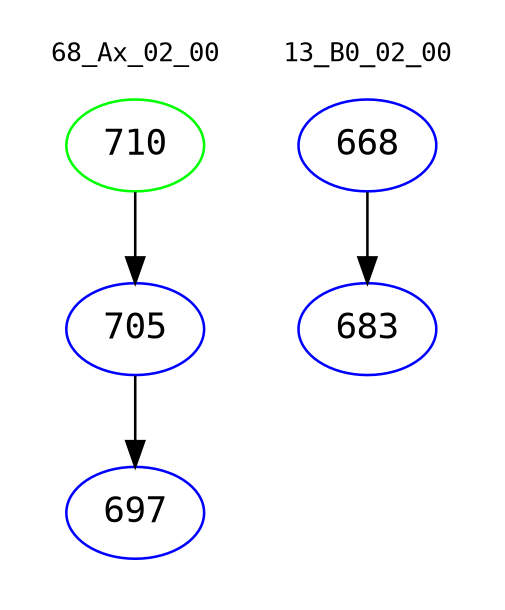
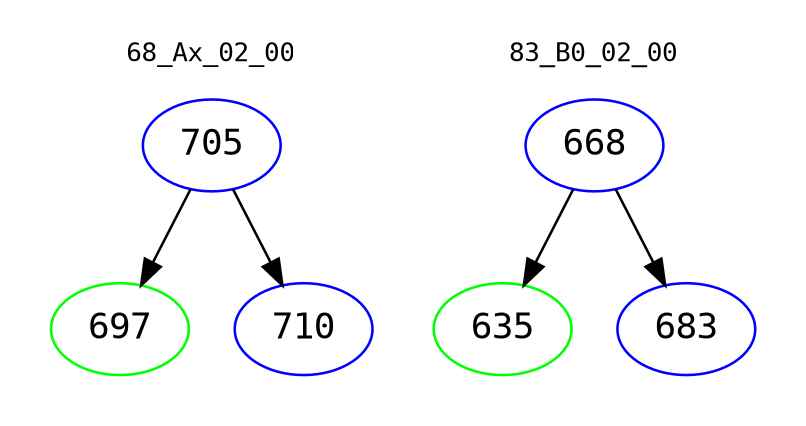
(369, 55) -> (594, 55)
(135, 145) -> (304, 329)
(135, 225) -> (252, 226)
none -> (503, 329)
(135, 513) -> (120, 329)
